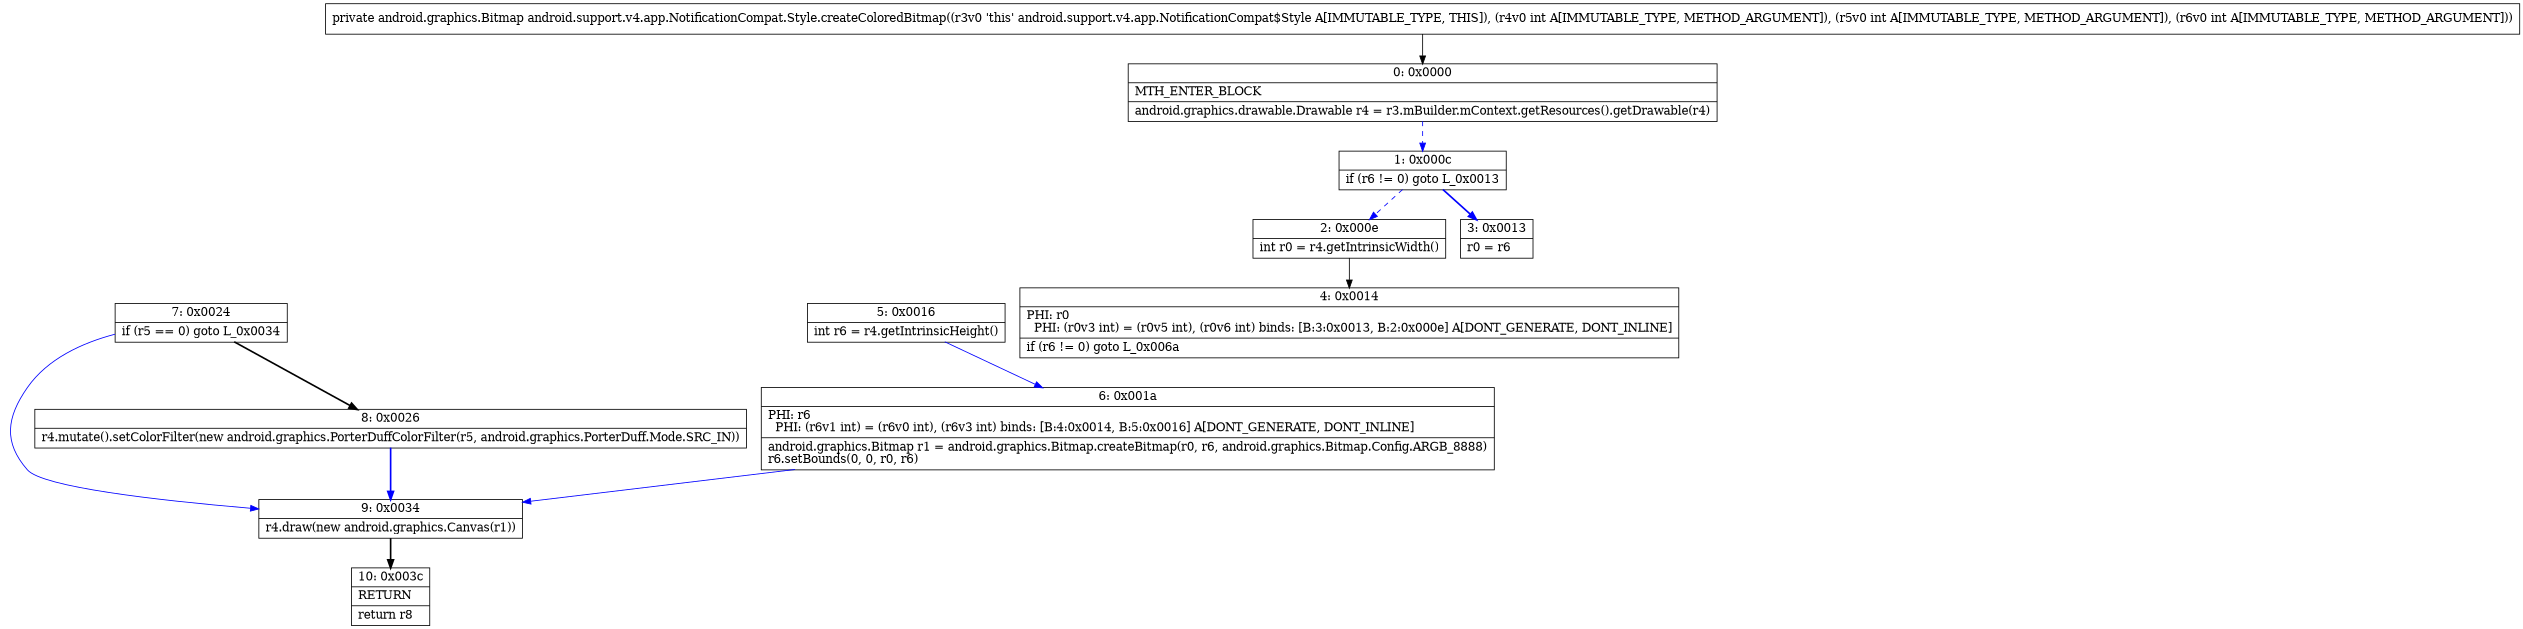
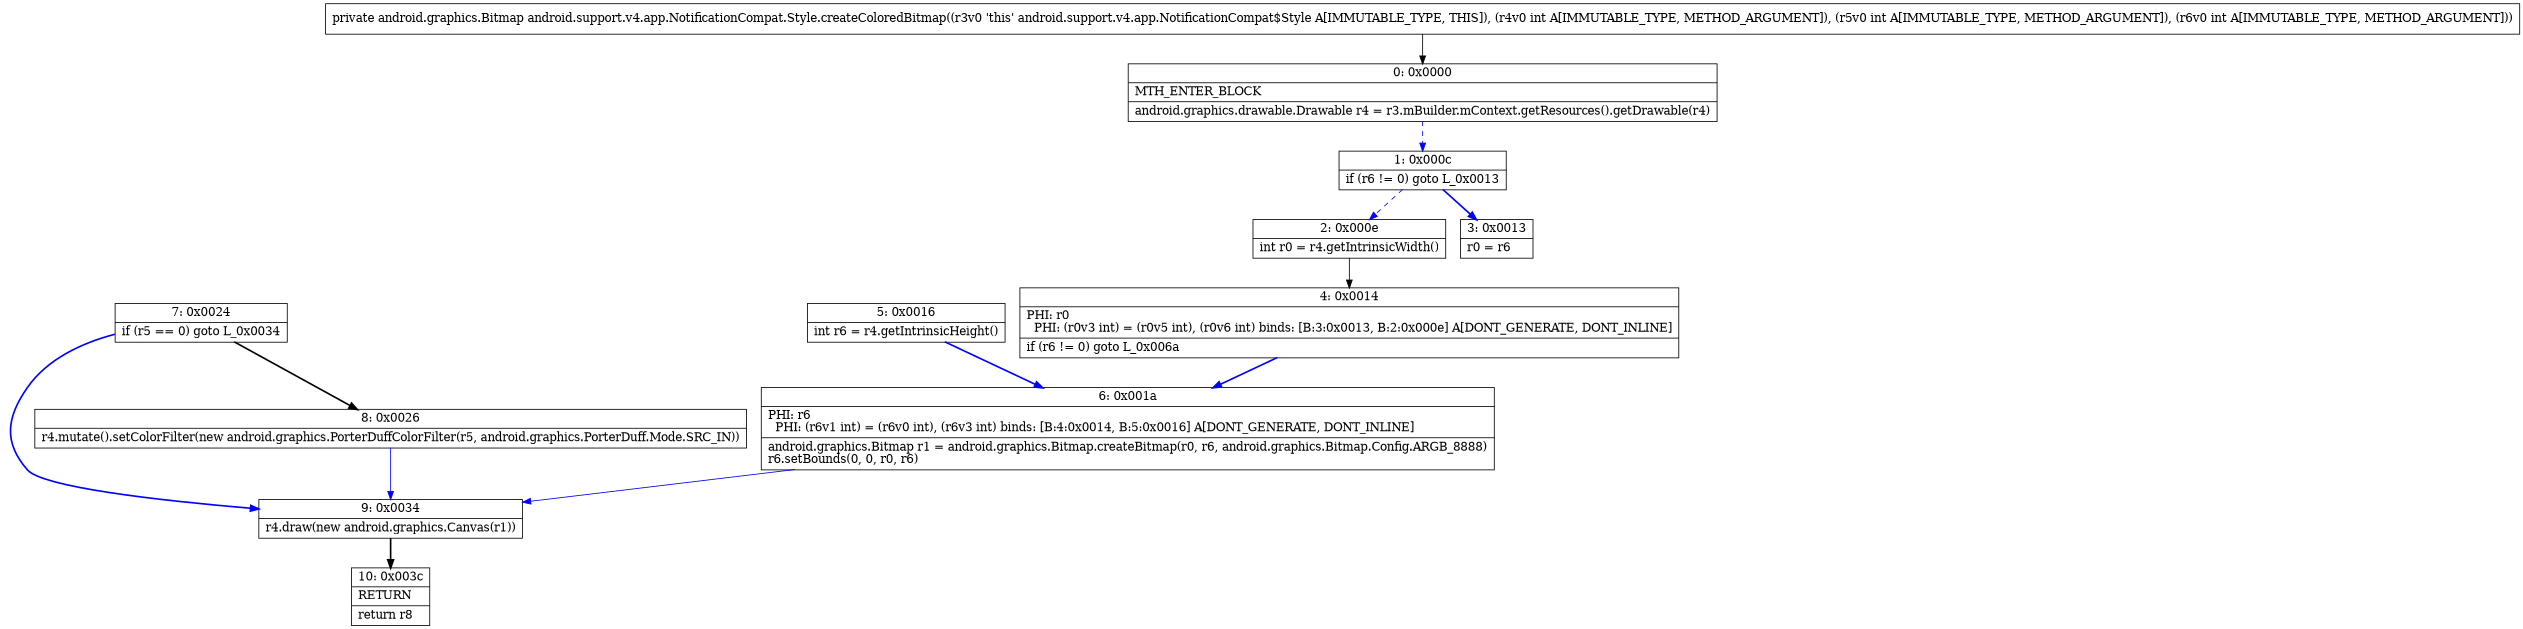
(990, 363) -> (990, 363)
none -> (1249, 371)
(391, 469) -> (391, 469)
(42, 478) -> (42, 478)
